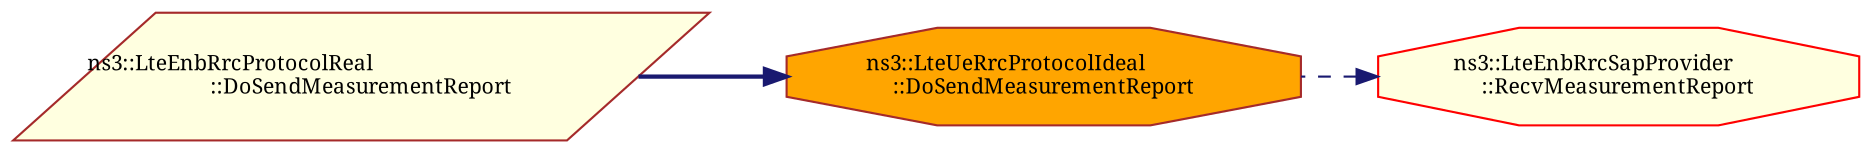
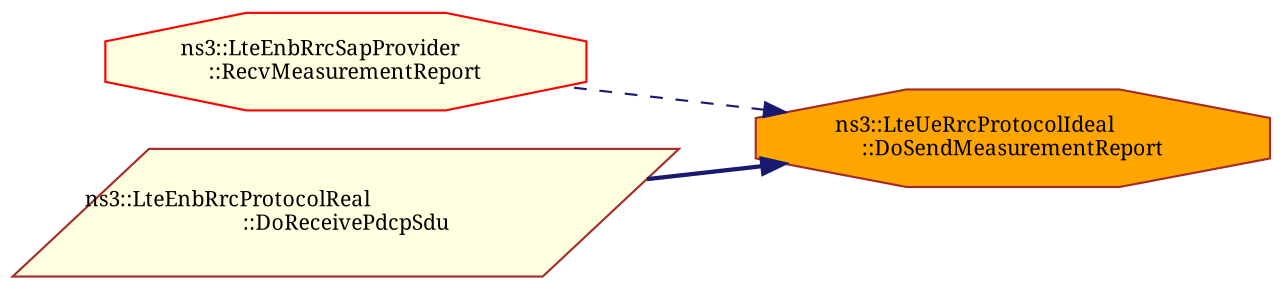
(361, 77) -> (346, 213)
(1329, 77) -> (664, 98)
